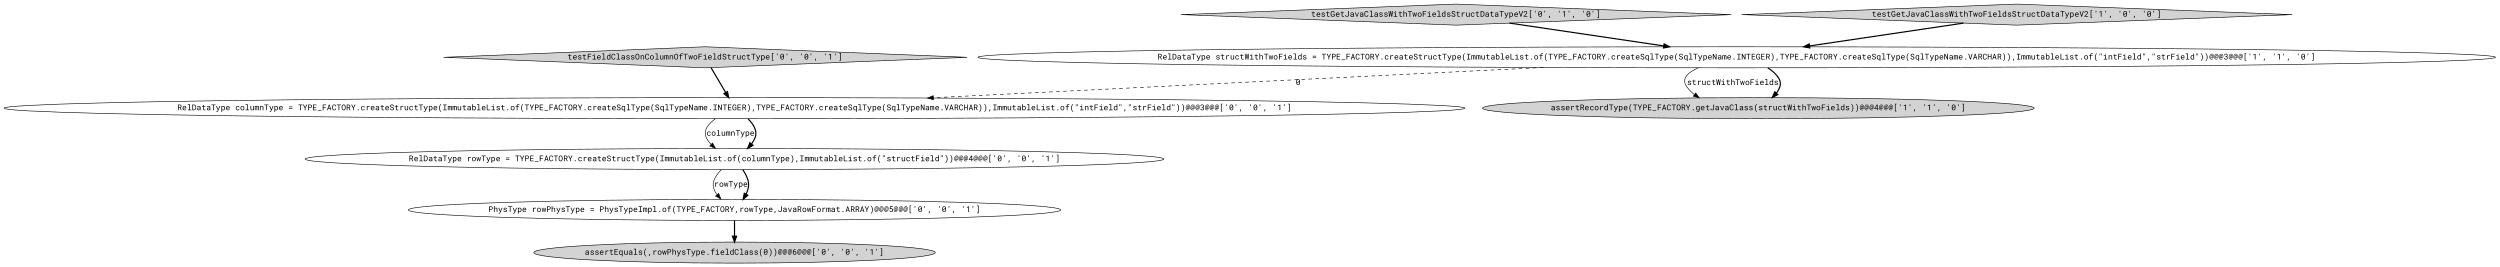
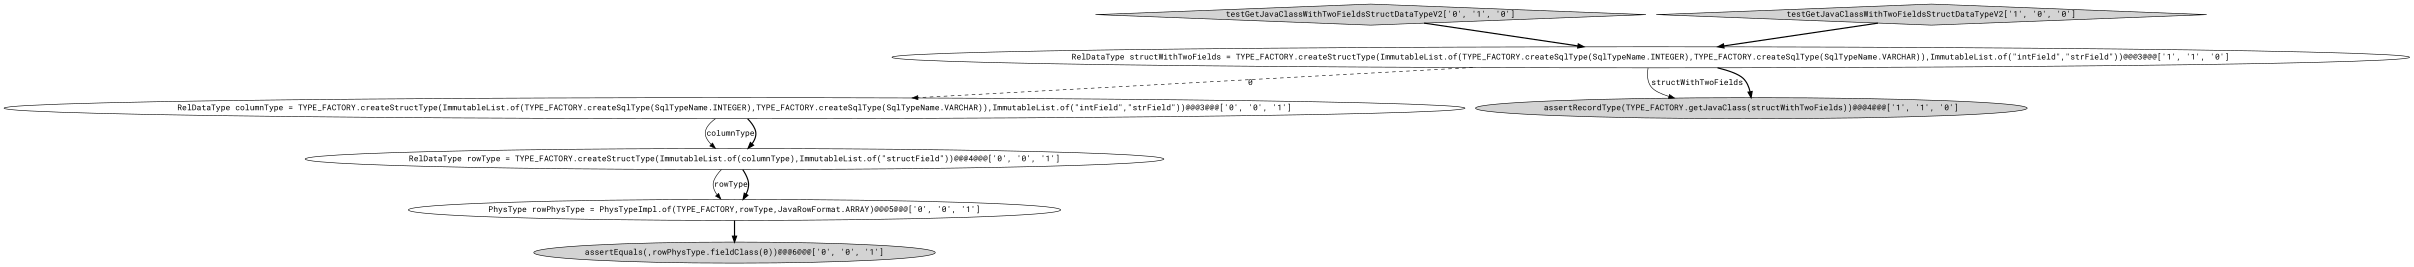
(705, 57) -> none
